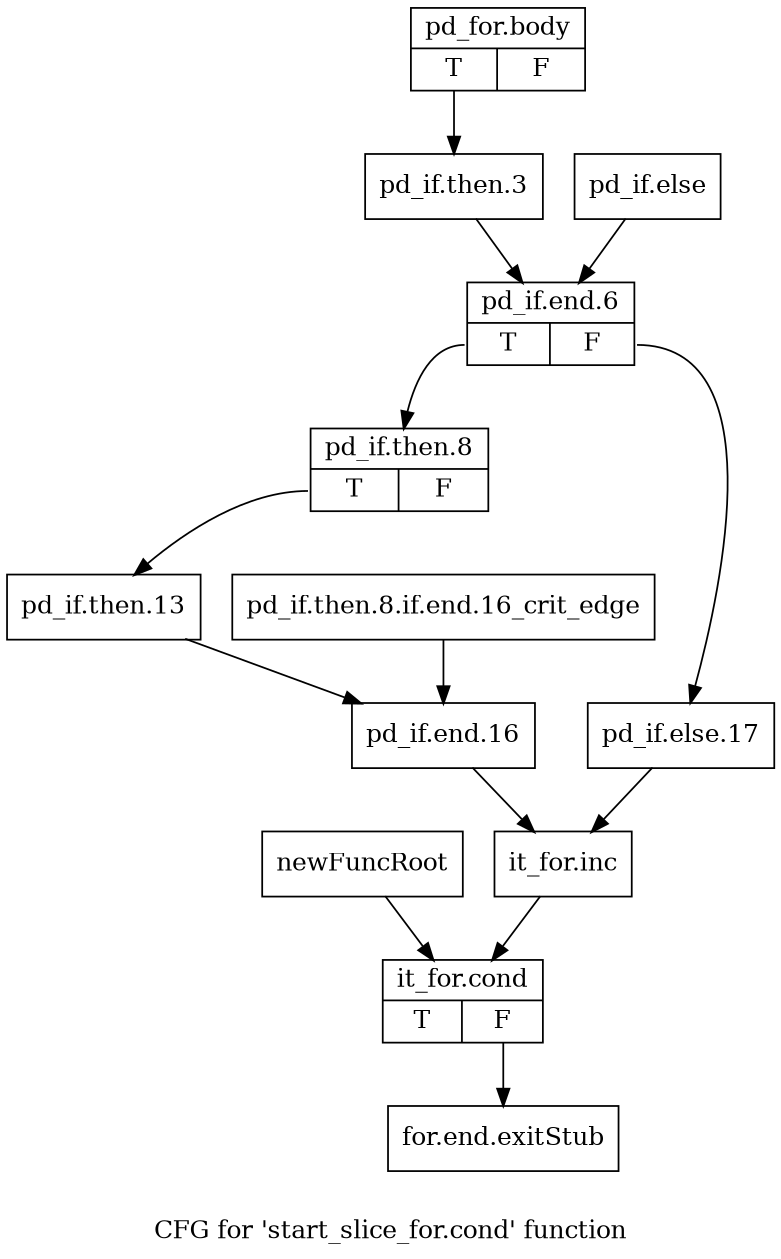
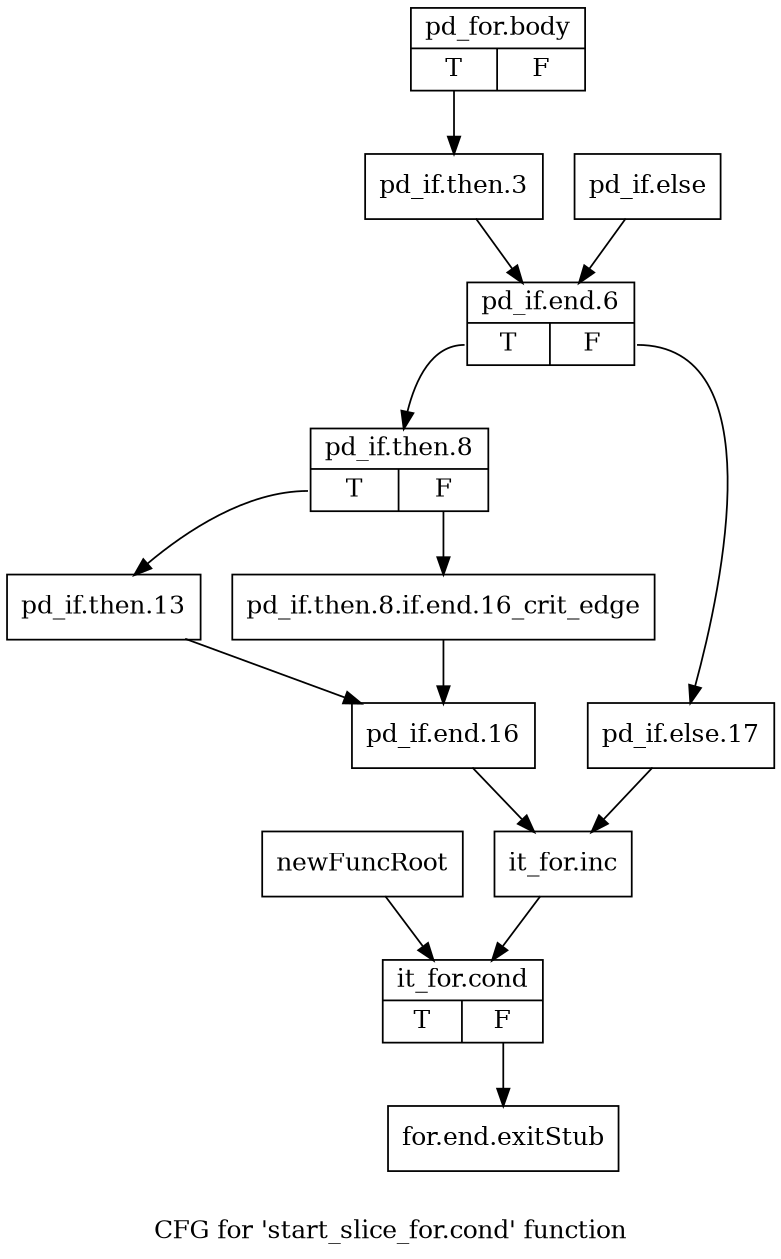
none -> (443, 534)
